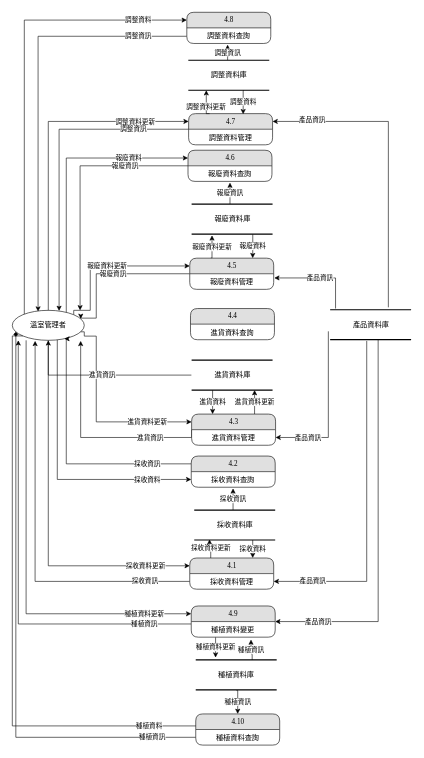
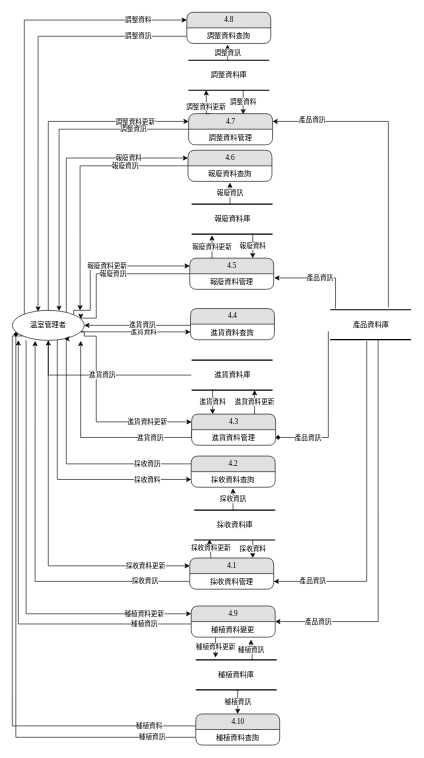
none -> (141, 326)
none -> (143, 332)
(281, 438) -> (281, 438)
